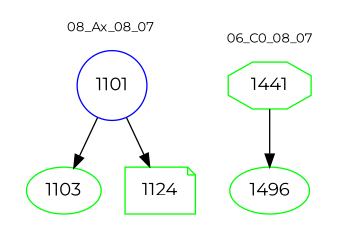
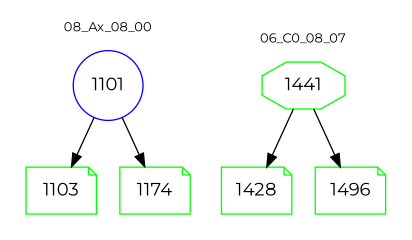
(111, 28) -> (108, 28)
(64, 191) -> (61, 191)
(160, 191) -> (155, 191)
none -> (257, 191)
(270, 191) -> (350, 191)
